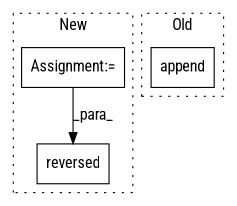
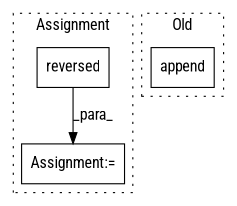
(73, 26) -> (73, 26)
(73, 110) -> (73, 110)
